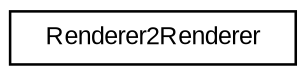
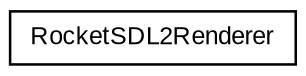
(153, 38) -> (153, 38)
